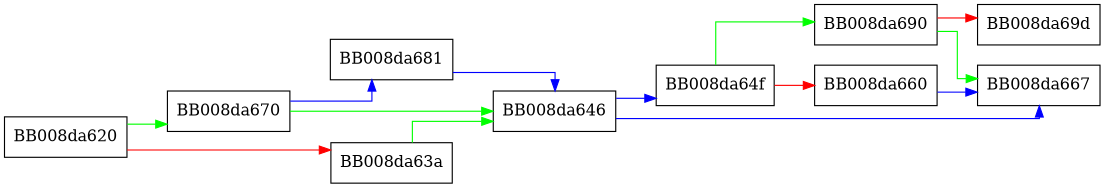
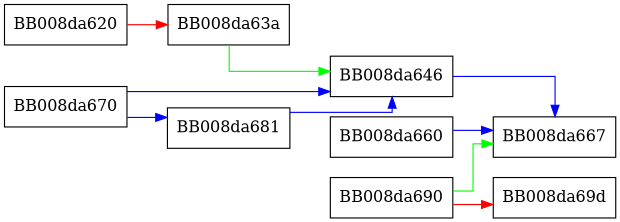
(715, 85) -> none
(386, 111) -> (223, 92)
(142, 124) -> none
